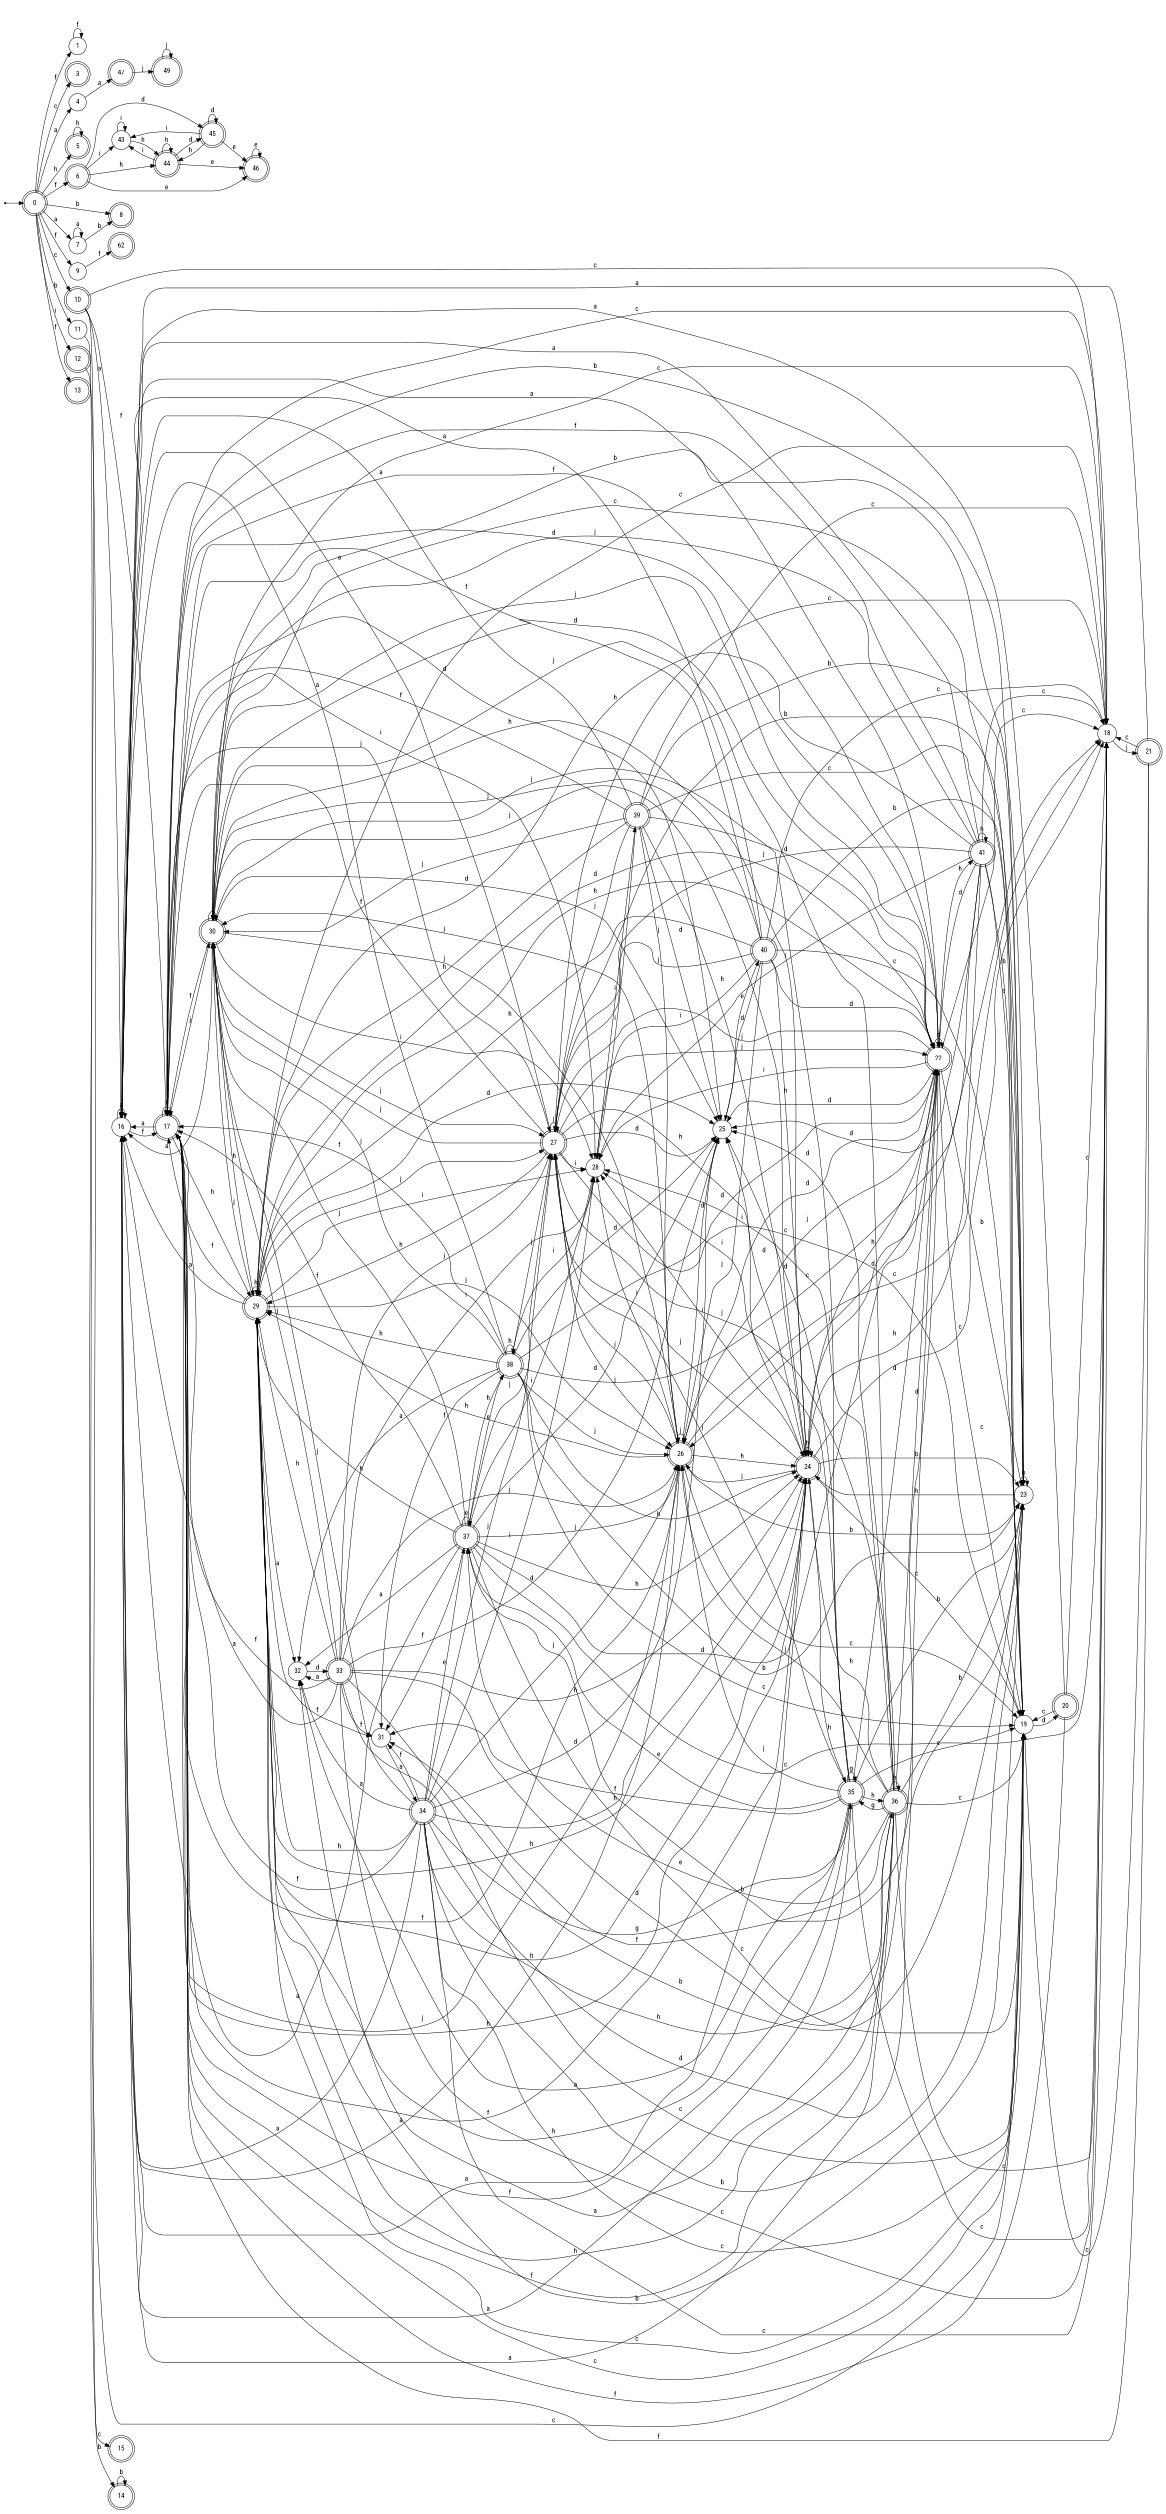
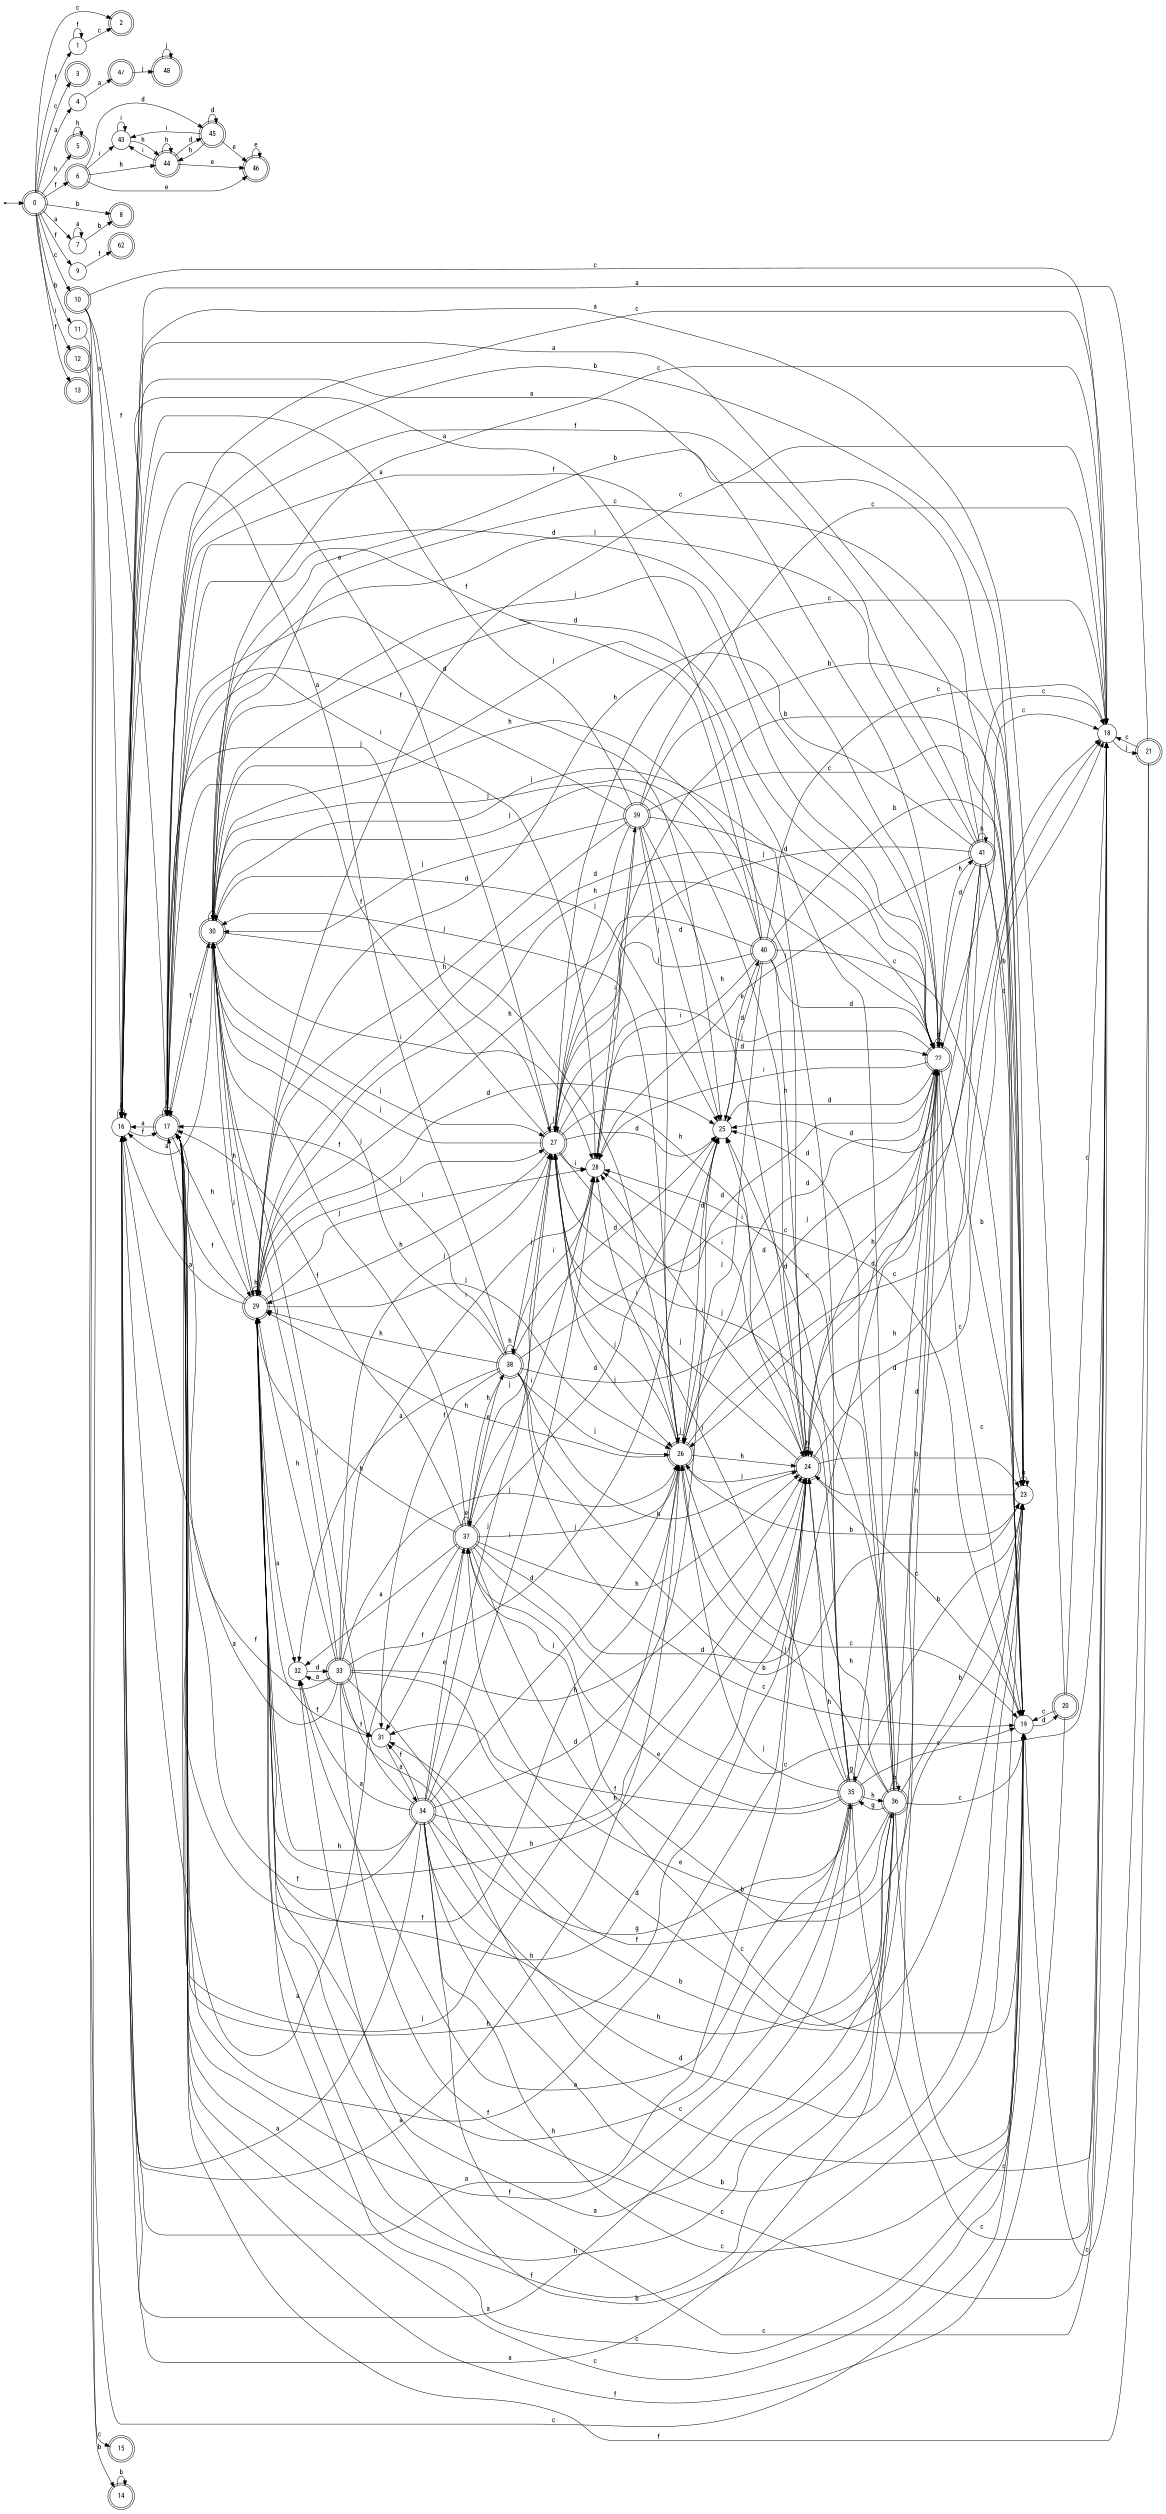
none -> (121, 23)
(167, 71) -> (167, 71)
(742, 1047) -> (742, 1047)
(820, 1637) -> (821, 1634)
